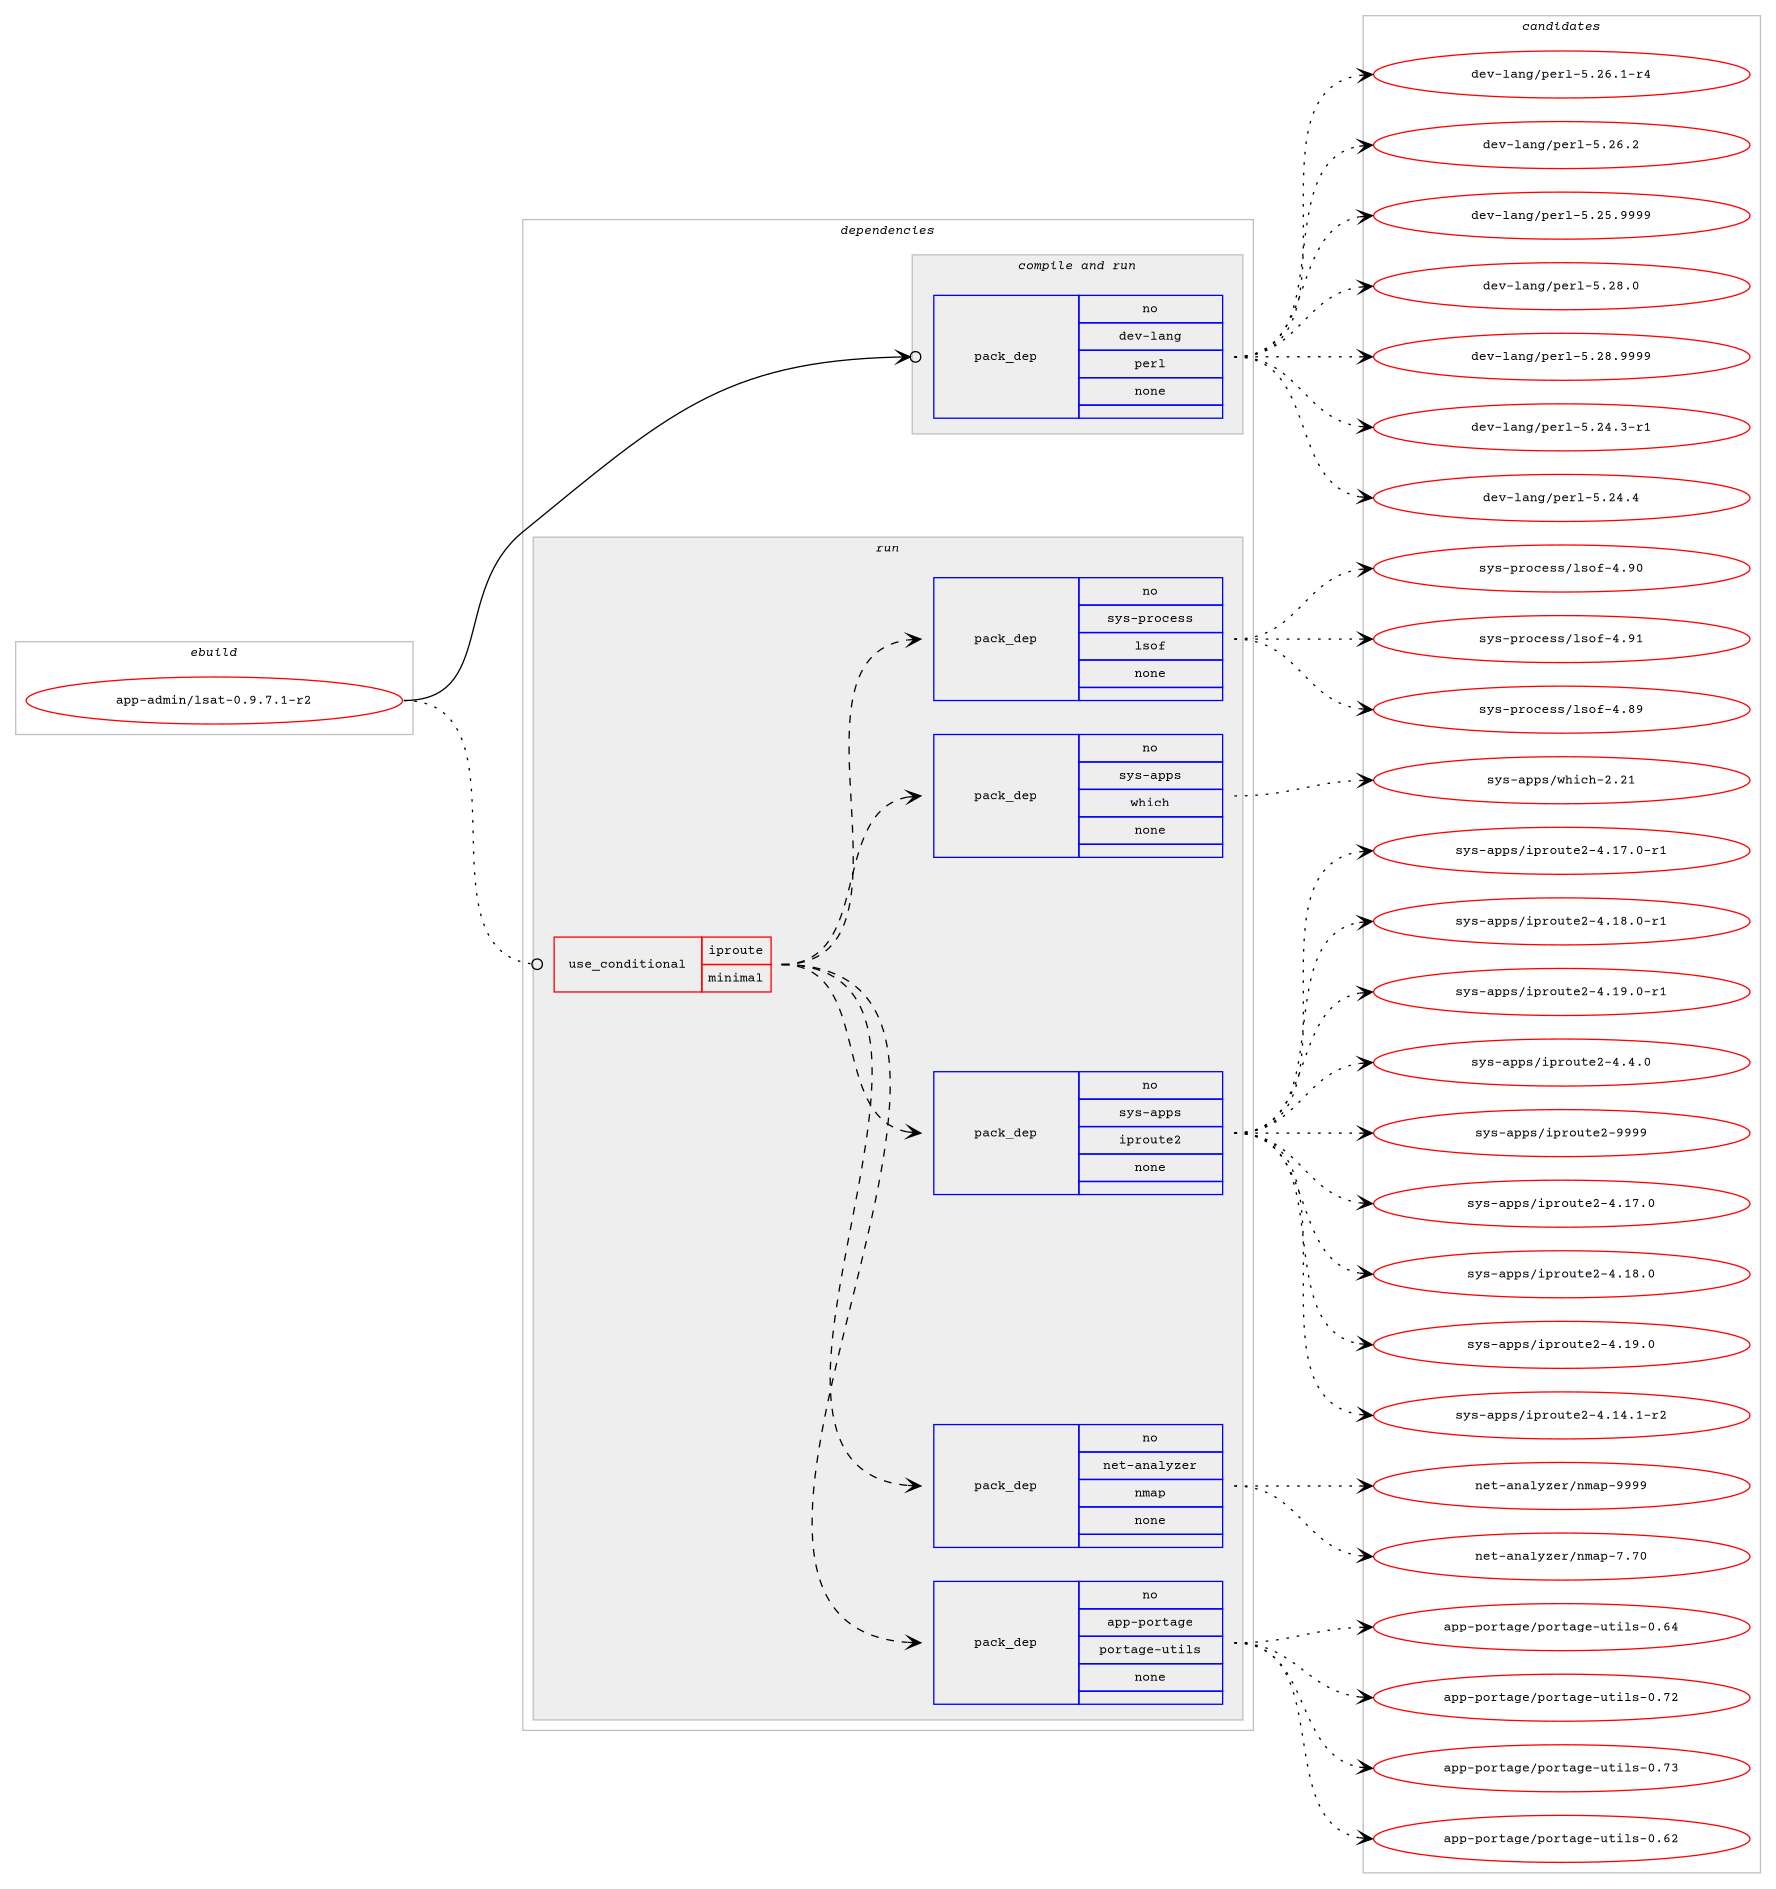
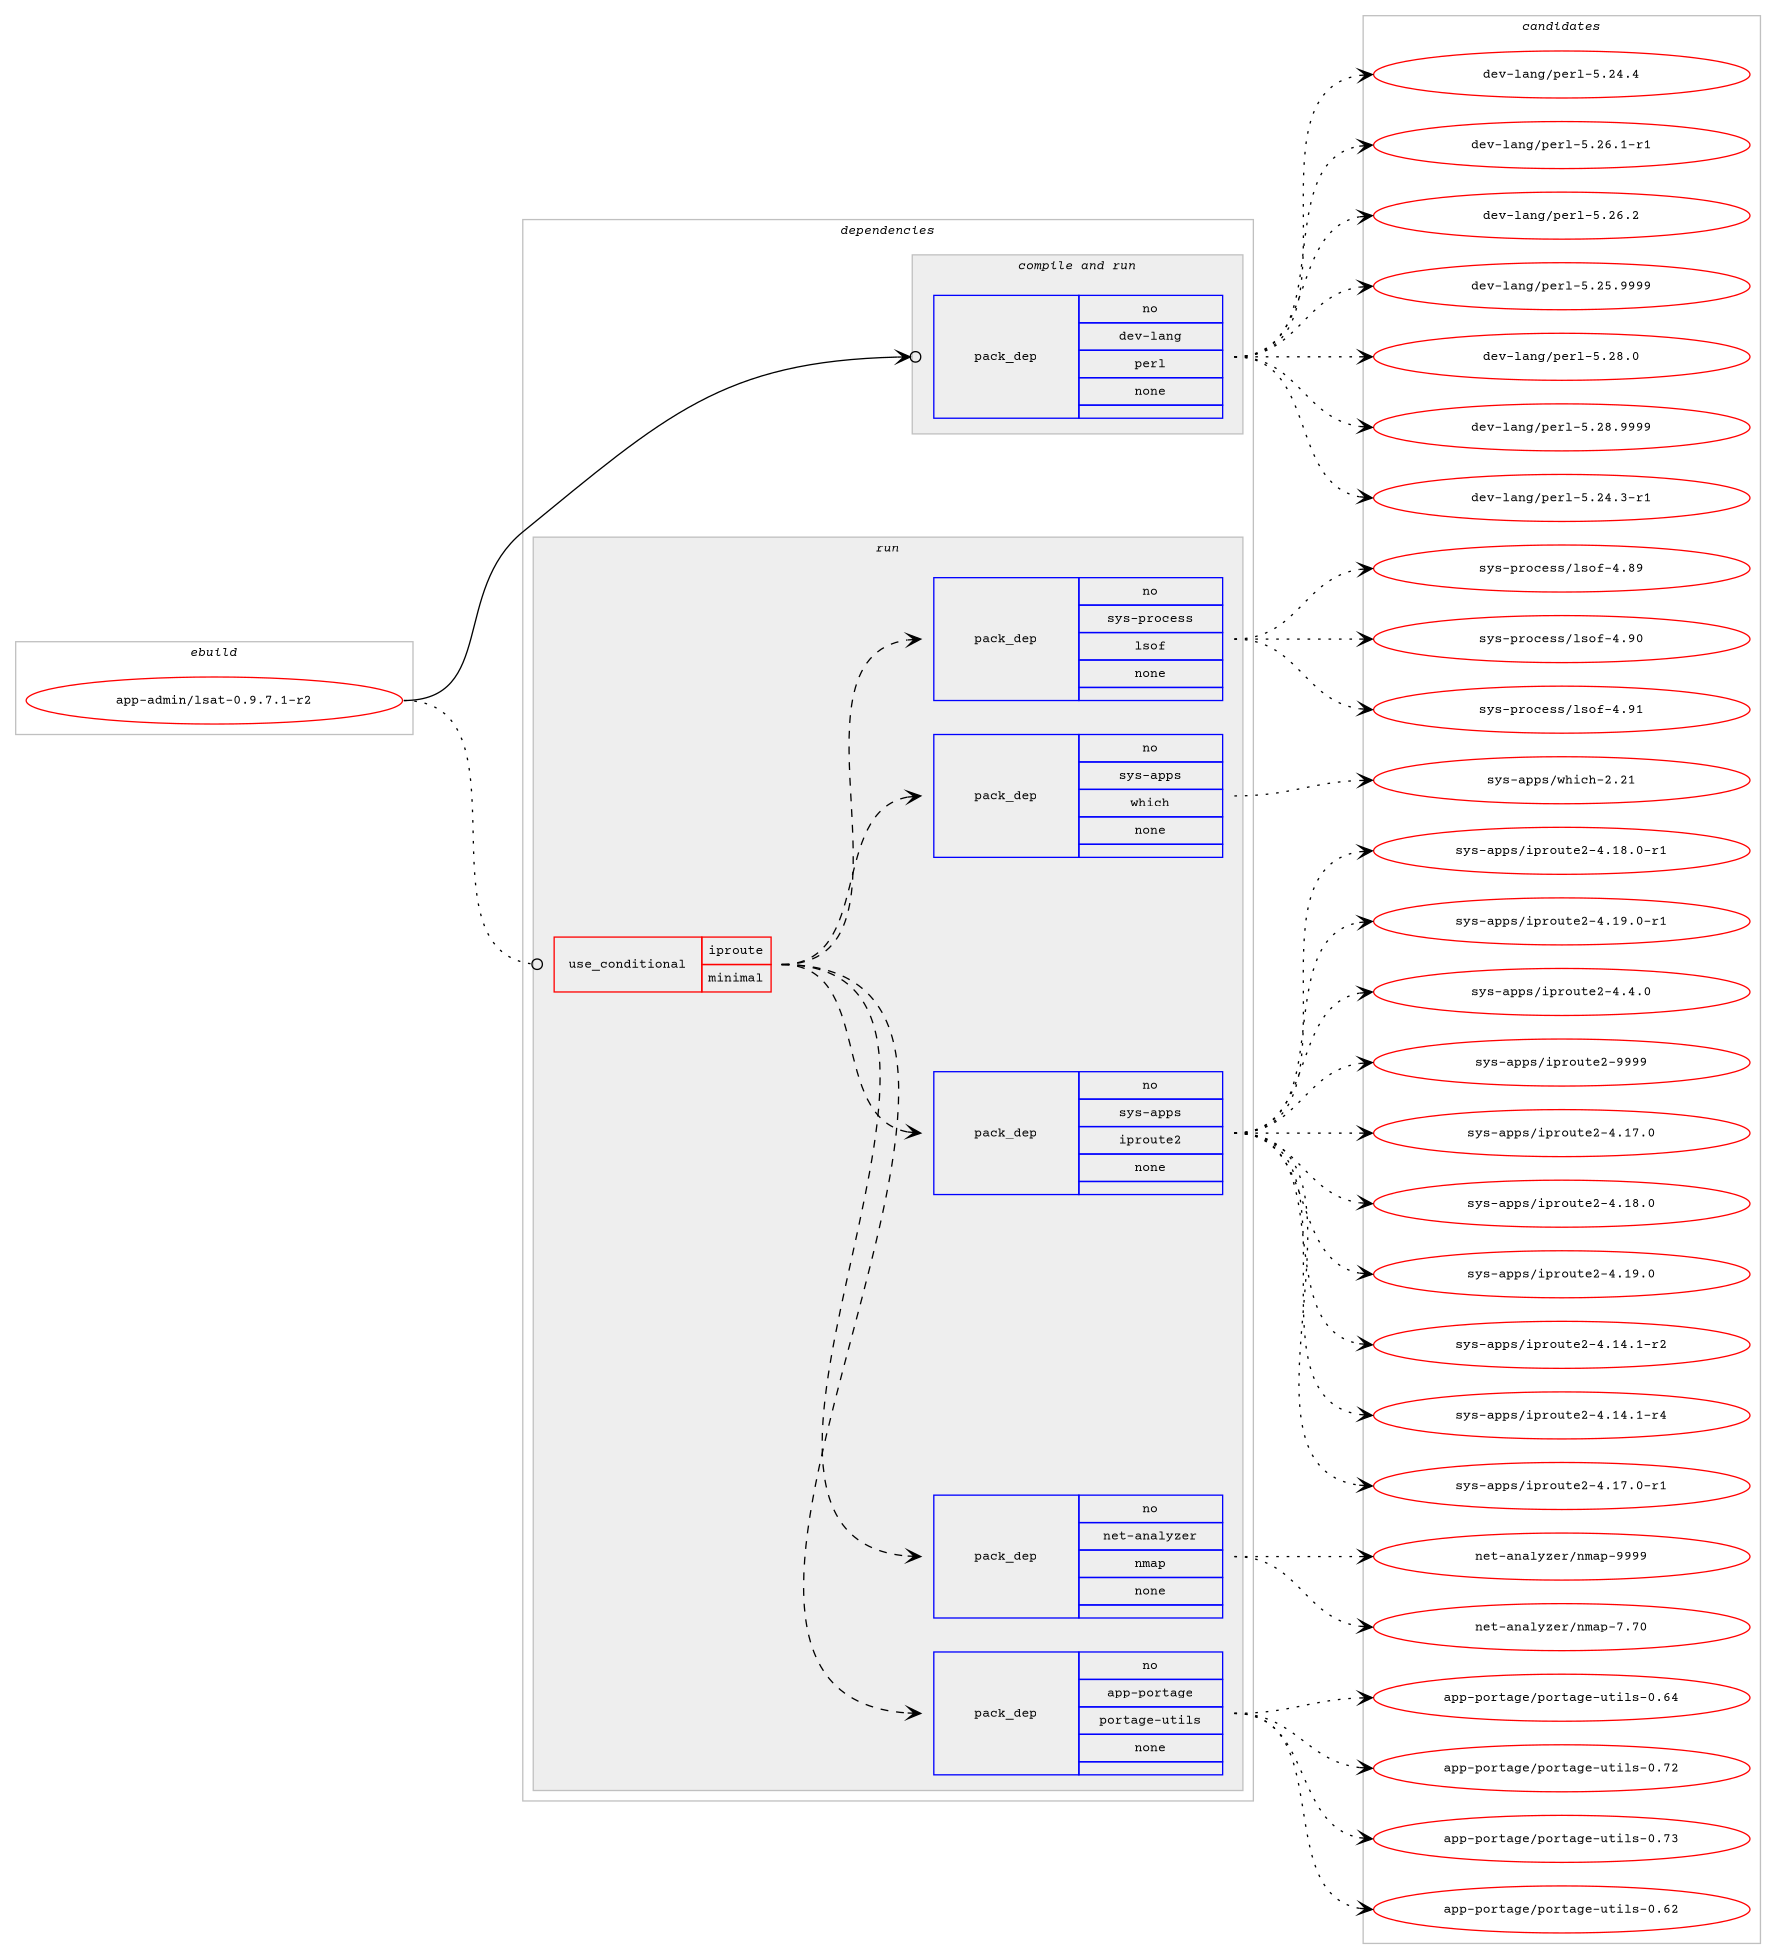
(1562, 74) -> (1562, 145)
none -> (1562, 1415)
